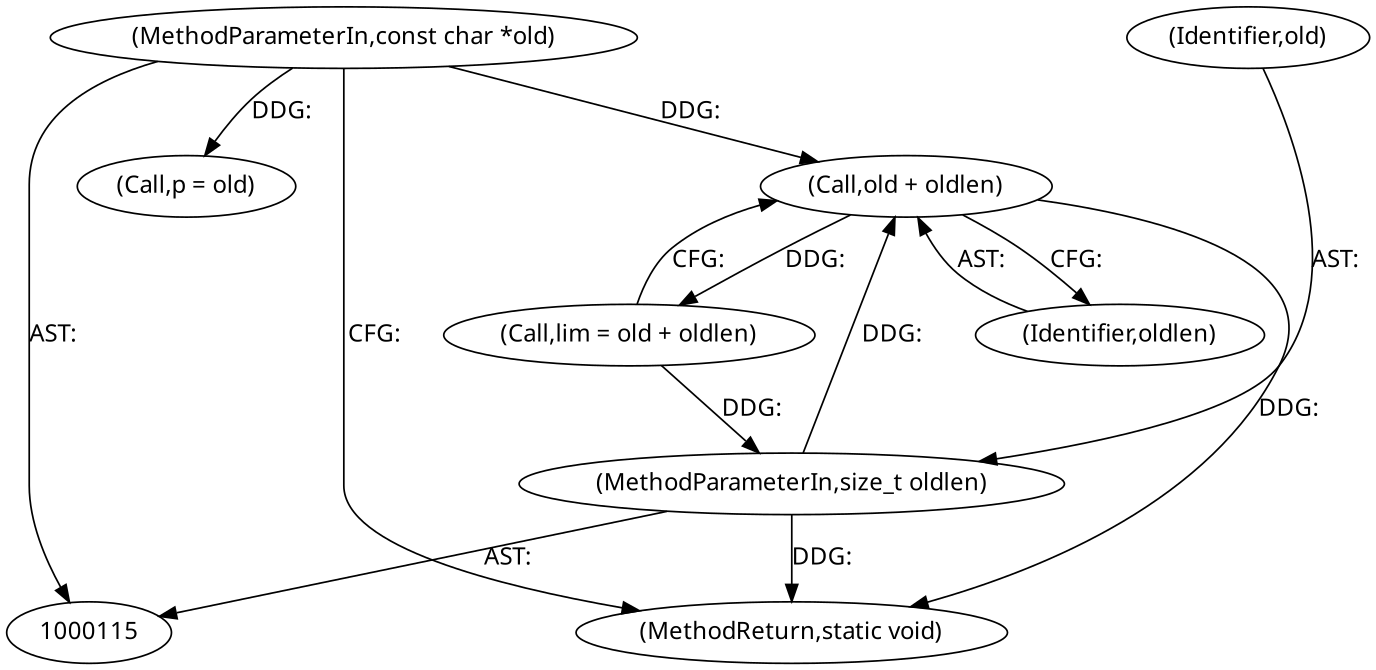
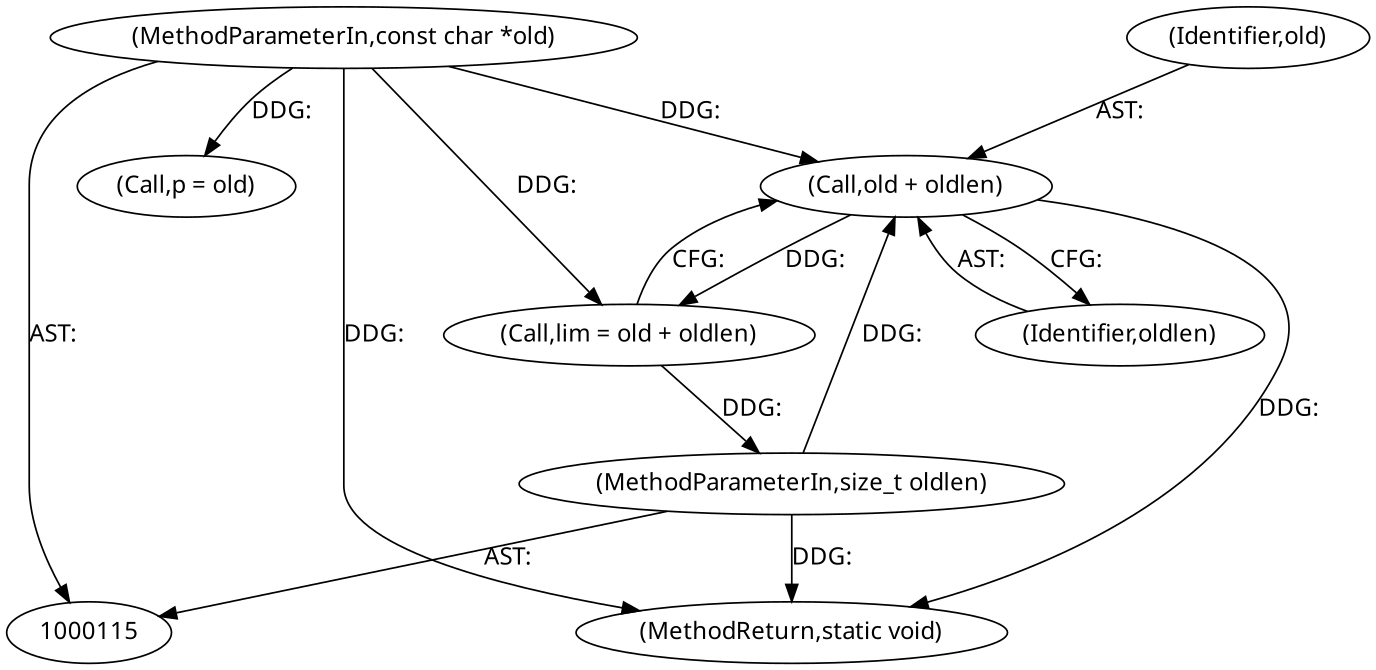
none -> (481, 180)
(1302, 320) -> (1086, 108)
(378, 335) -> (378, 335)
